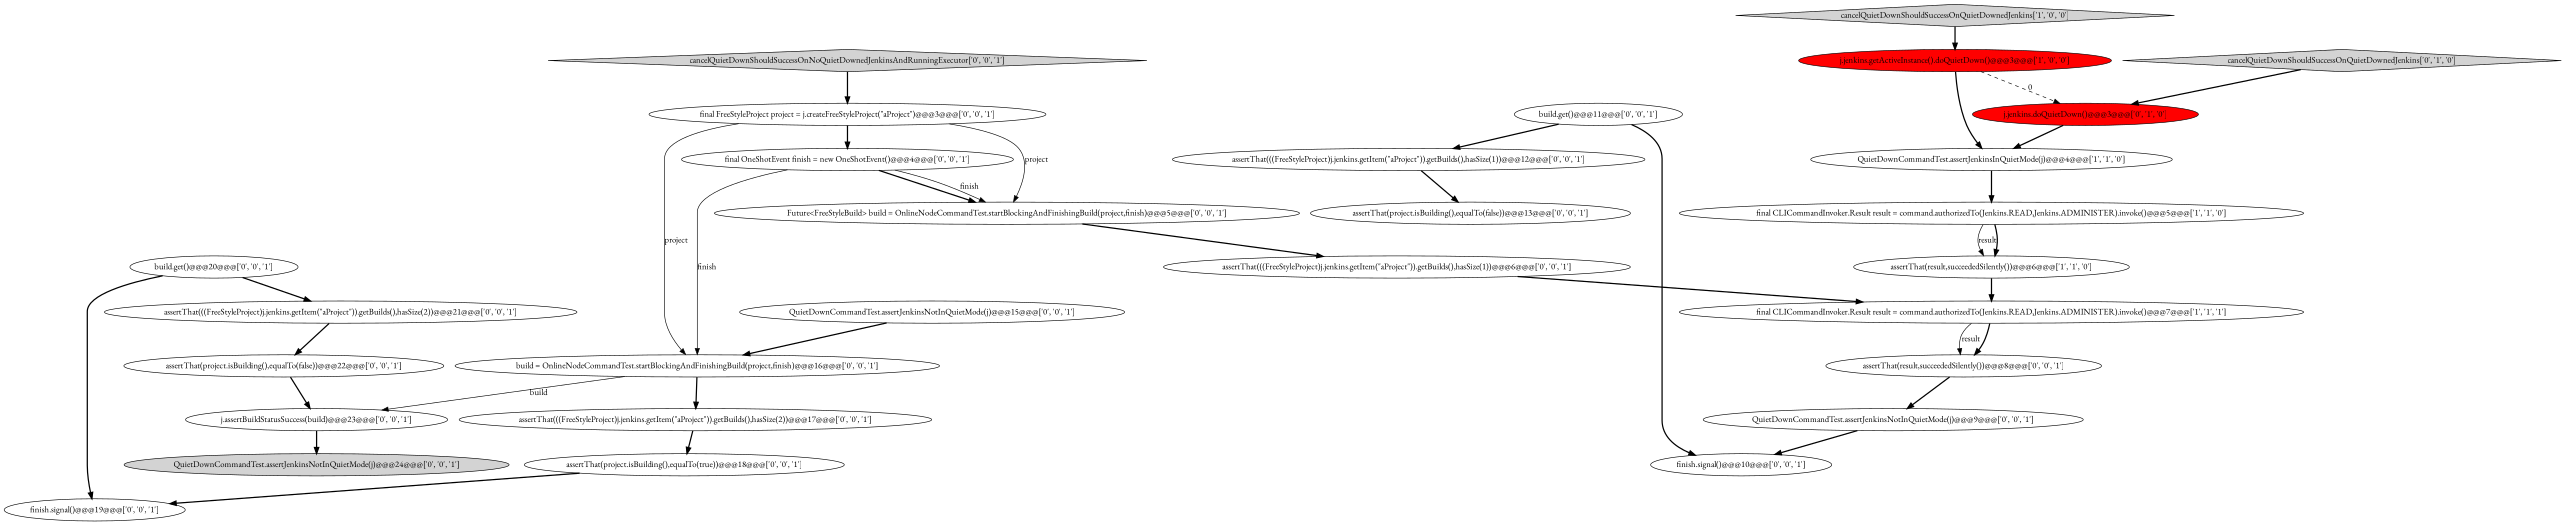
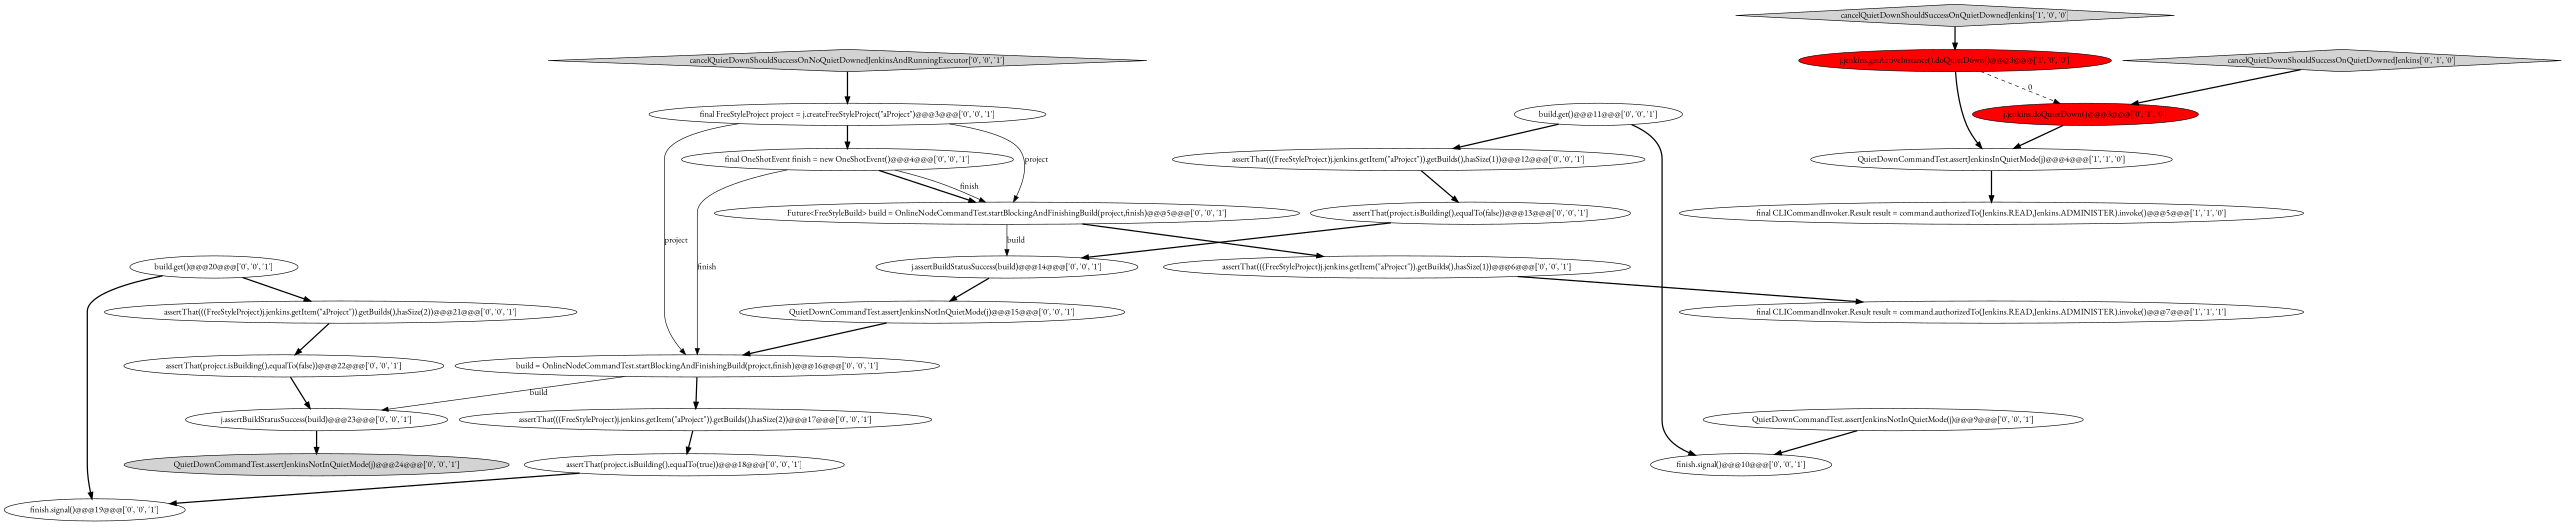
none -> (1007, 267)
(1991, 267) -> none
(1964, 366) -> none
